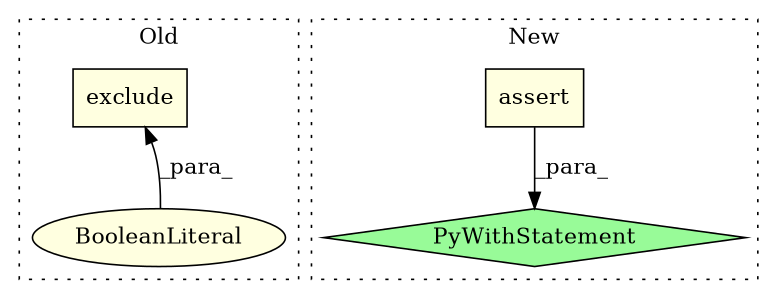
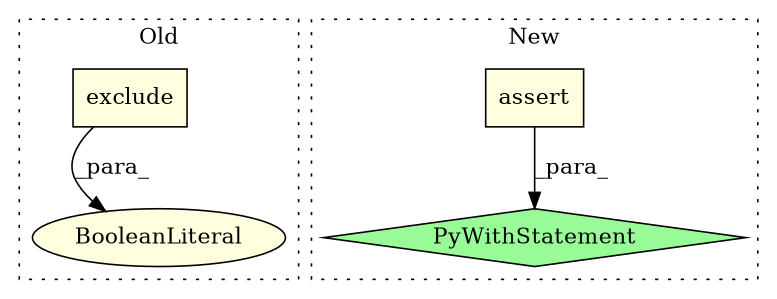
(159, 175) -> (72, 164)
